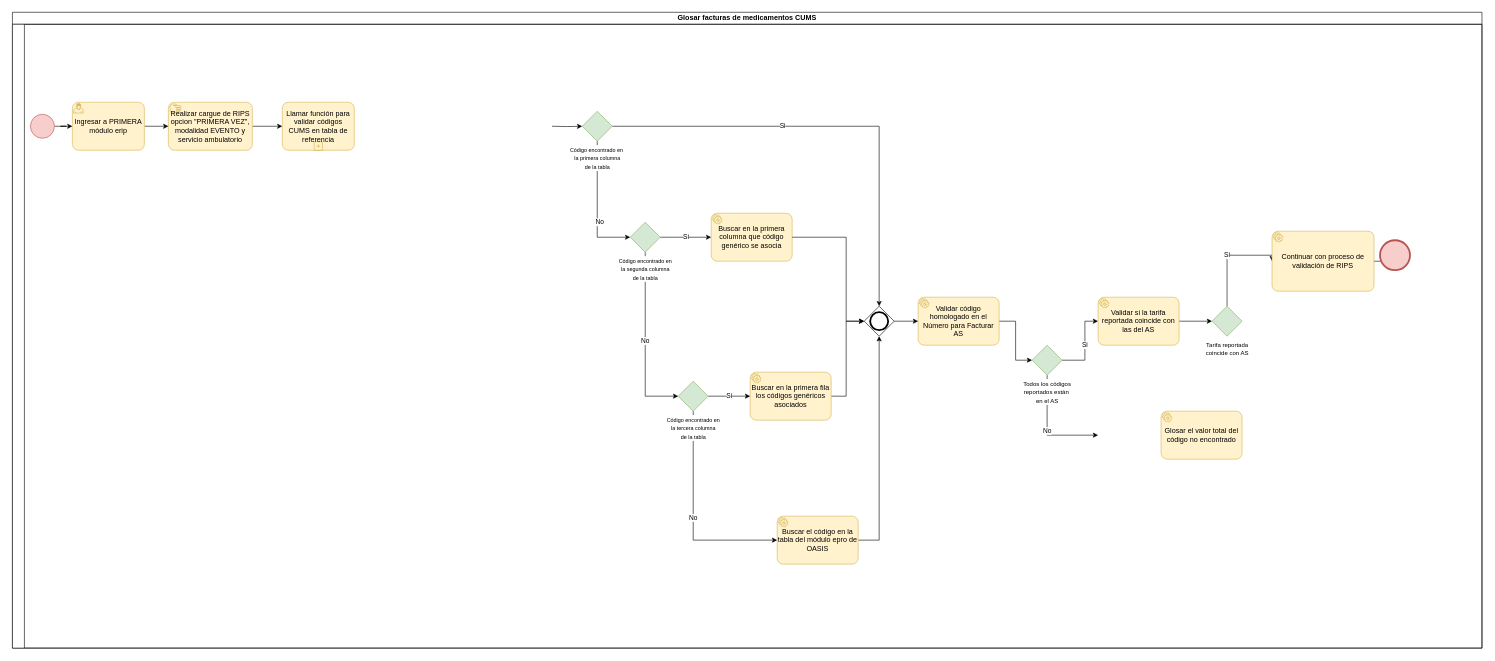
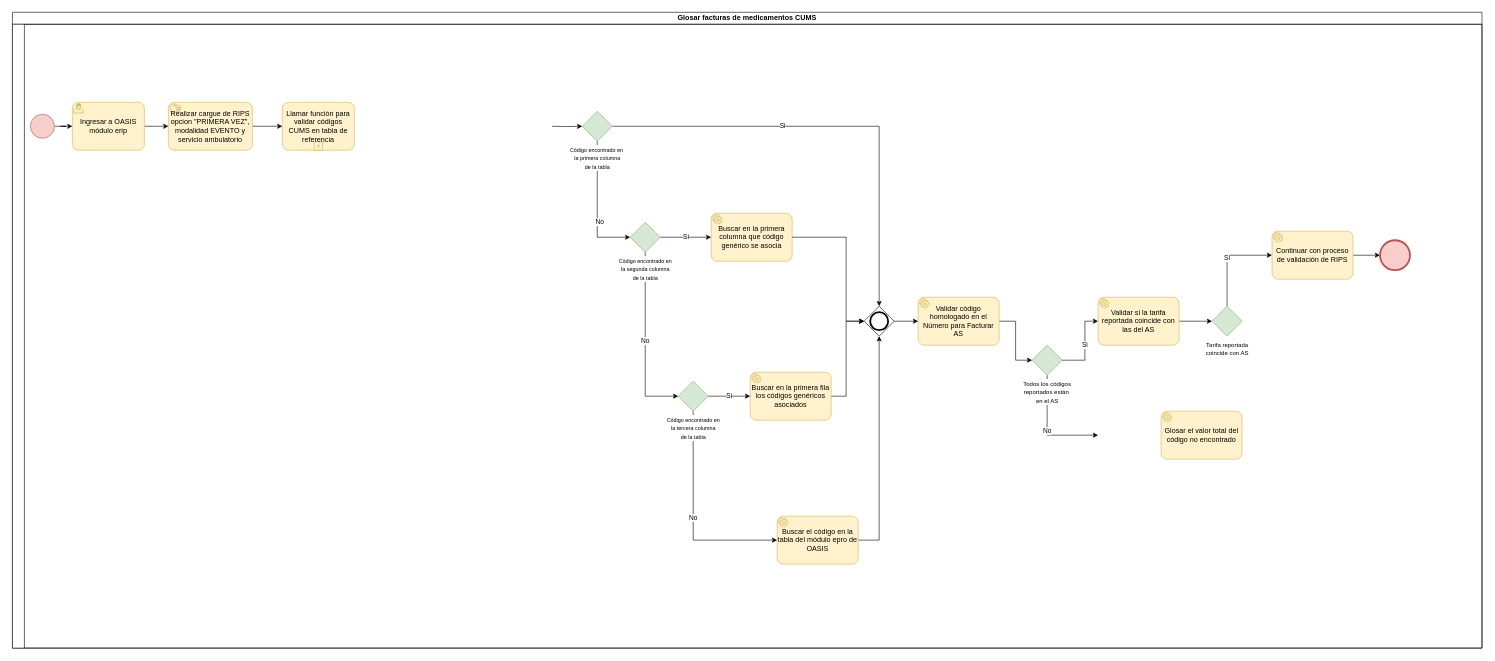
(108, 126) -> (108, 126)
(1323, 261) -> (1313, 255)
